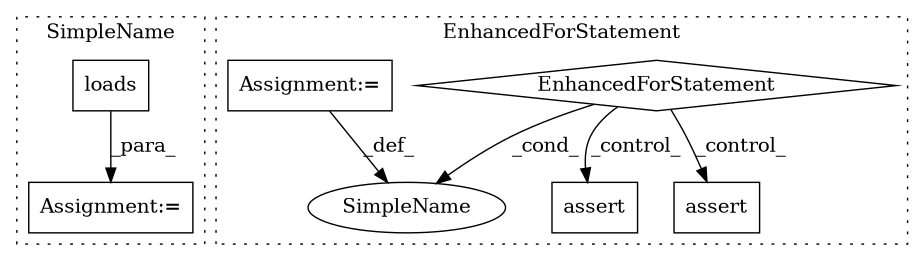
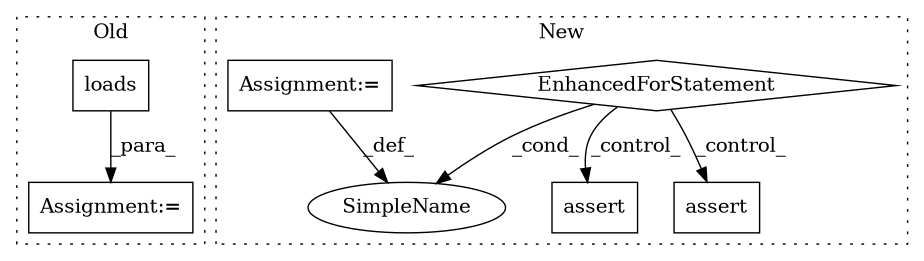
(111, 33) -> (111, 33)
(562, 33) -> (562, 33)
